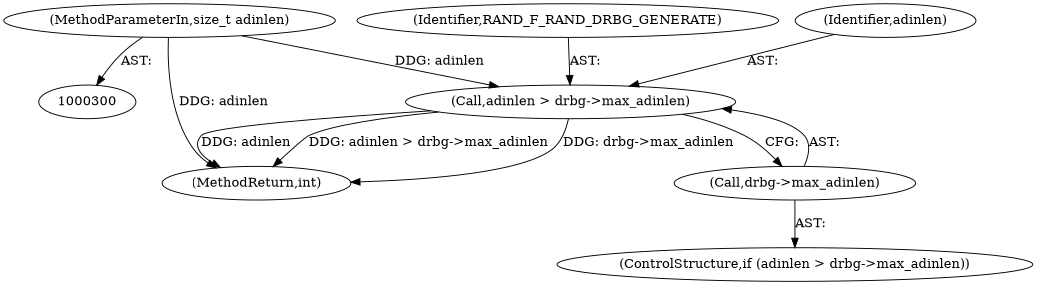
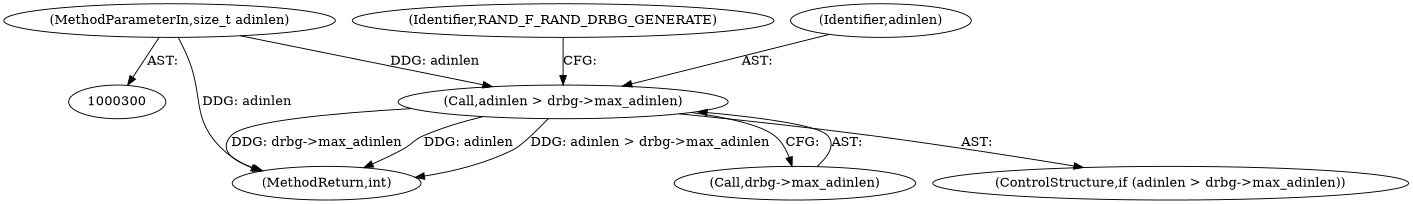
(587, 61) -> (582, 61)
(795, 219) -> (877, 136)
